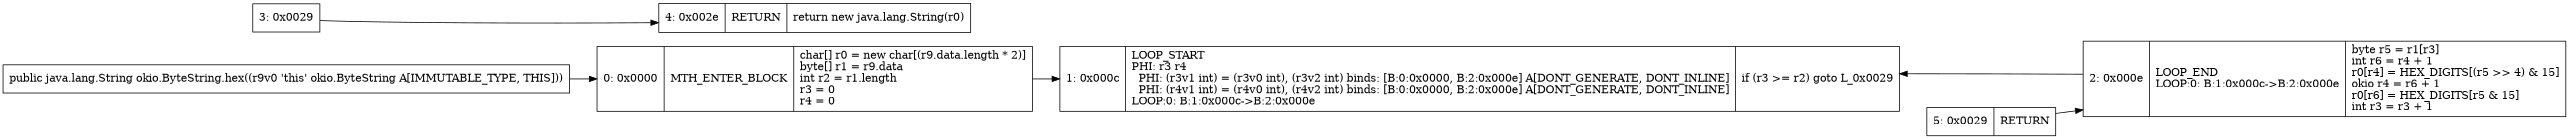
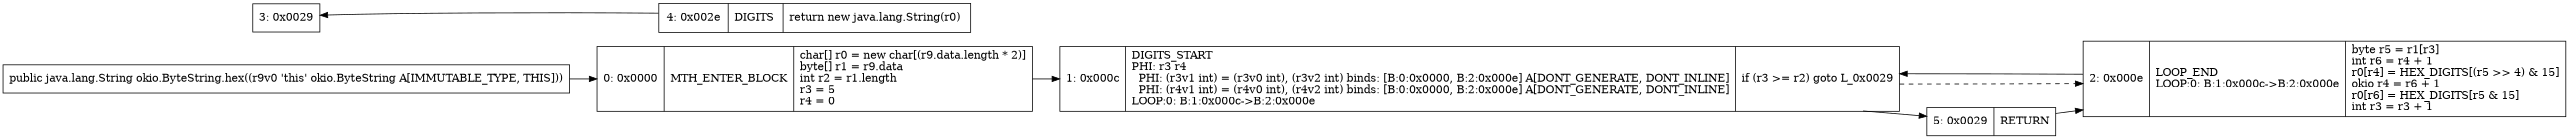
(756, 18) -> (754, 18)
(485, 23) -> (493, 13)
(1168, 56) -> (1172, 56)
none -> (1987, 84)
(817, 90) -> (817, 90)
none -> (1891, 113)
